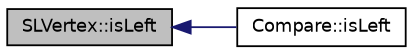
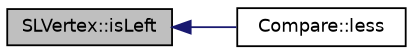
(321, 27) -> (321, 27)
